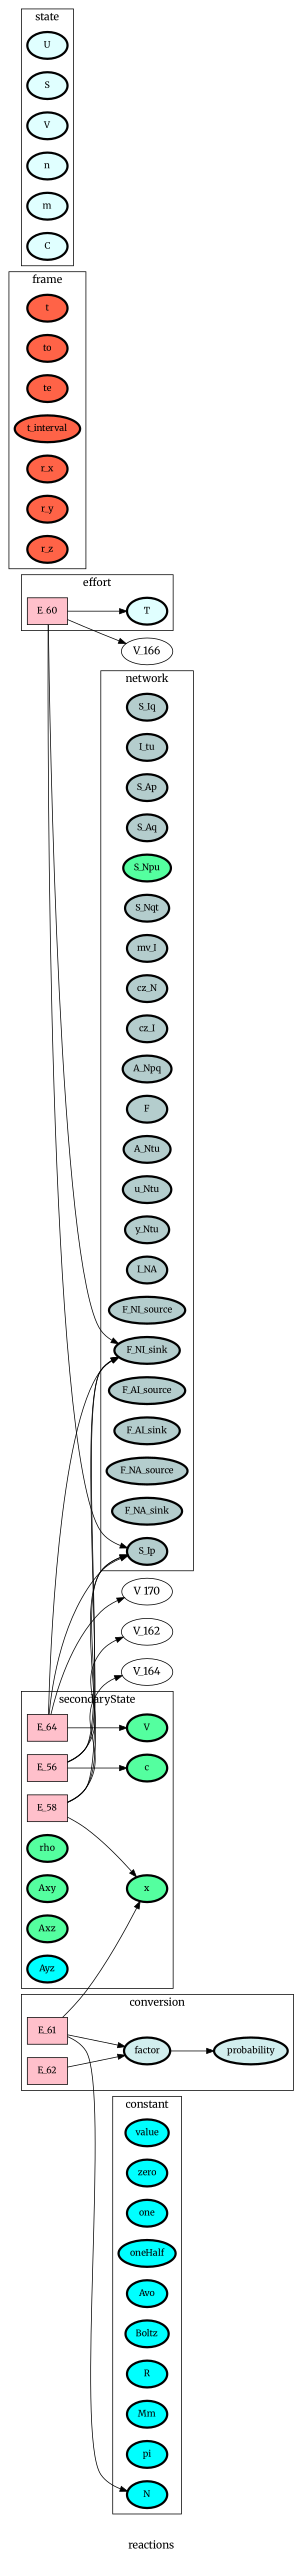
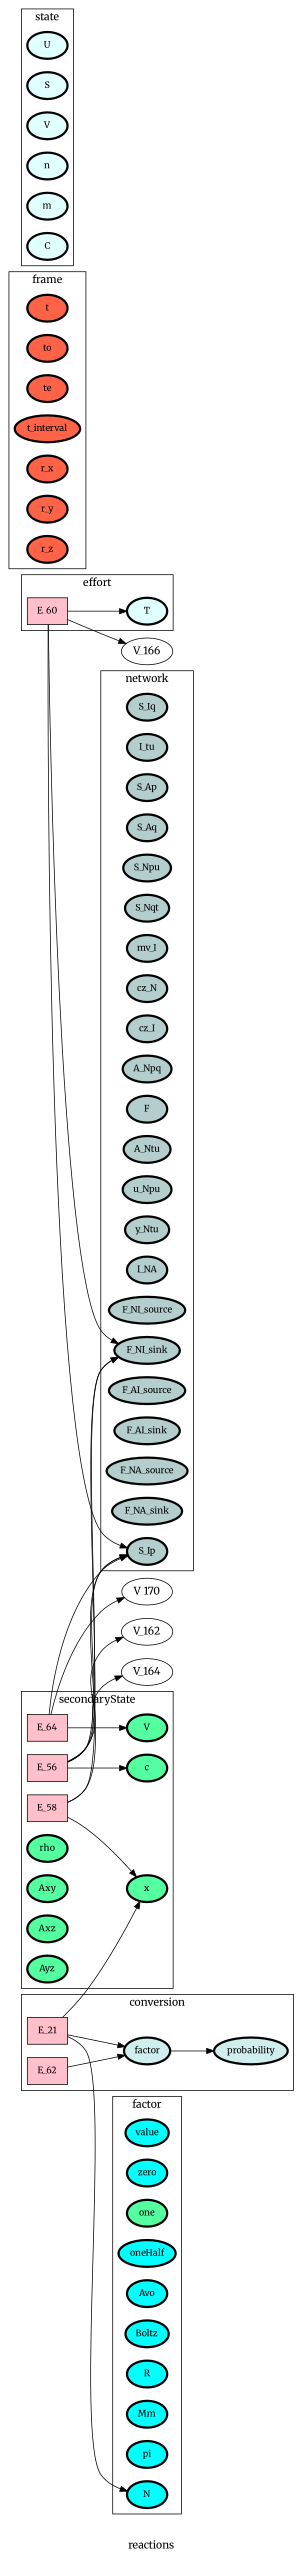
(147, 868) -> (147, 868)
(147, 1190) -> (147, 1190)
(61, 1532) -> none
(93, 1741) -> (93, 1720)
(47, 1969) -> (47, 1969)
(47, 2031) -> (47, 2031)
(147, 2105) -> (147, 2105)
(147, 2213) -> (147, 2213)
